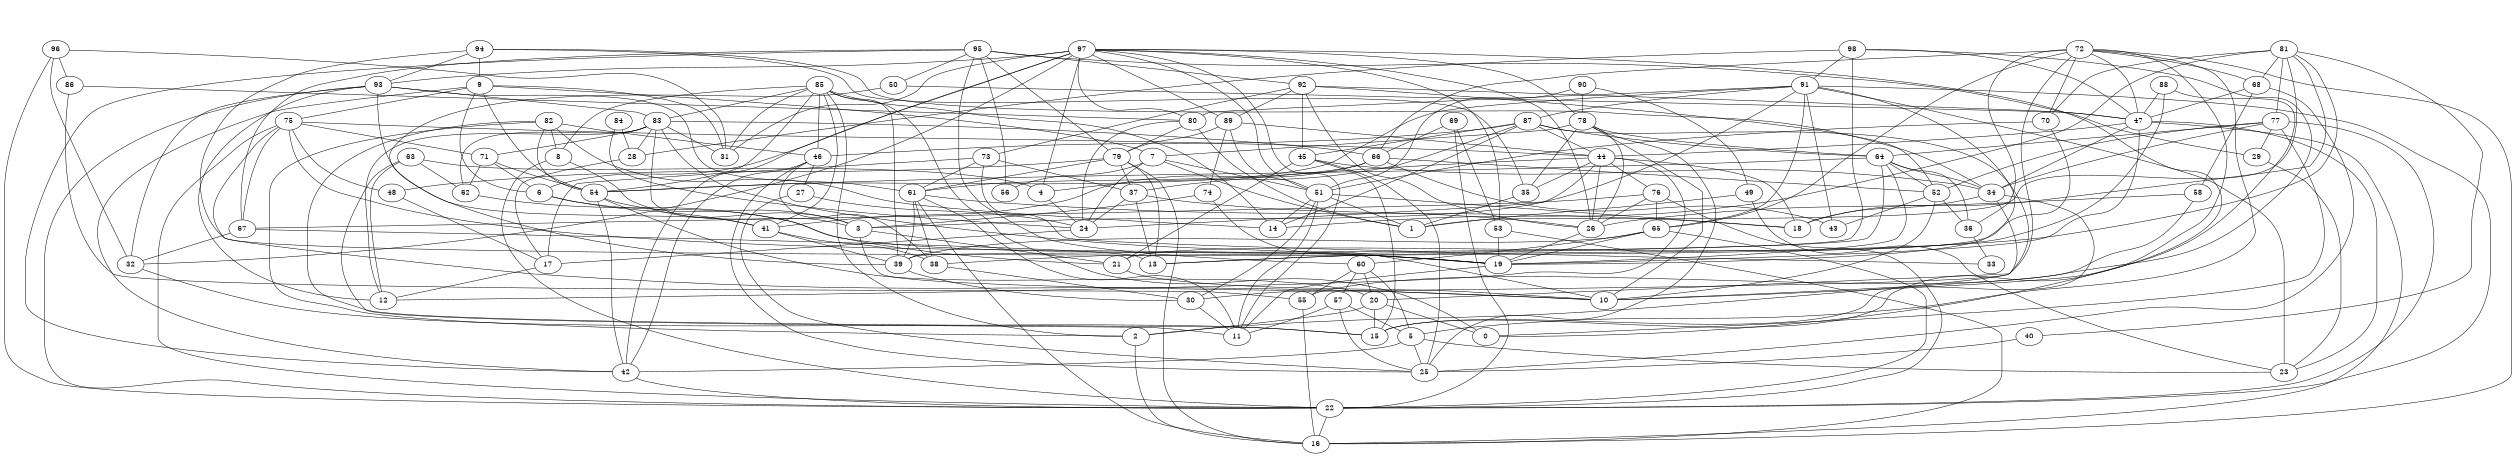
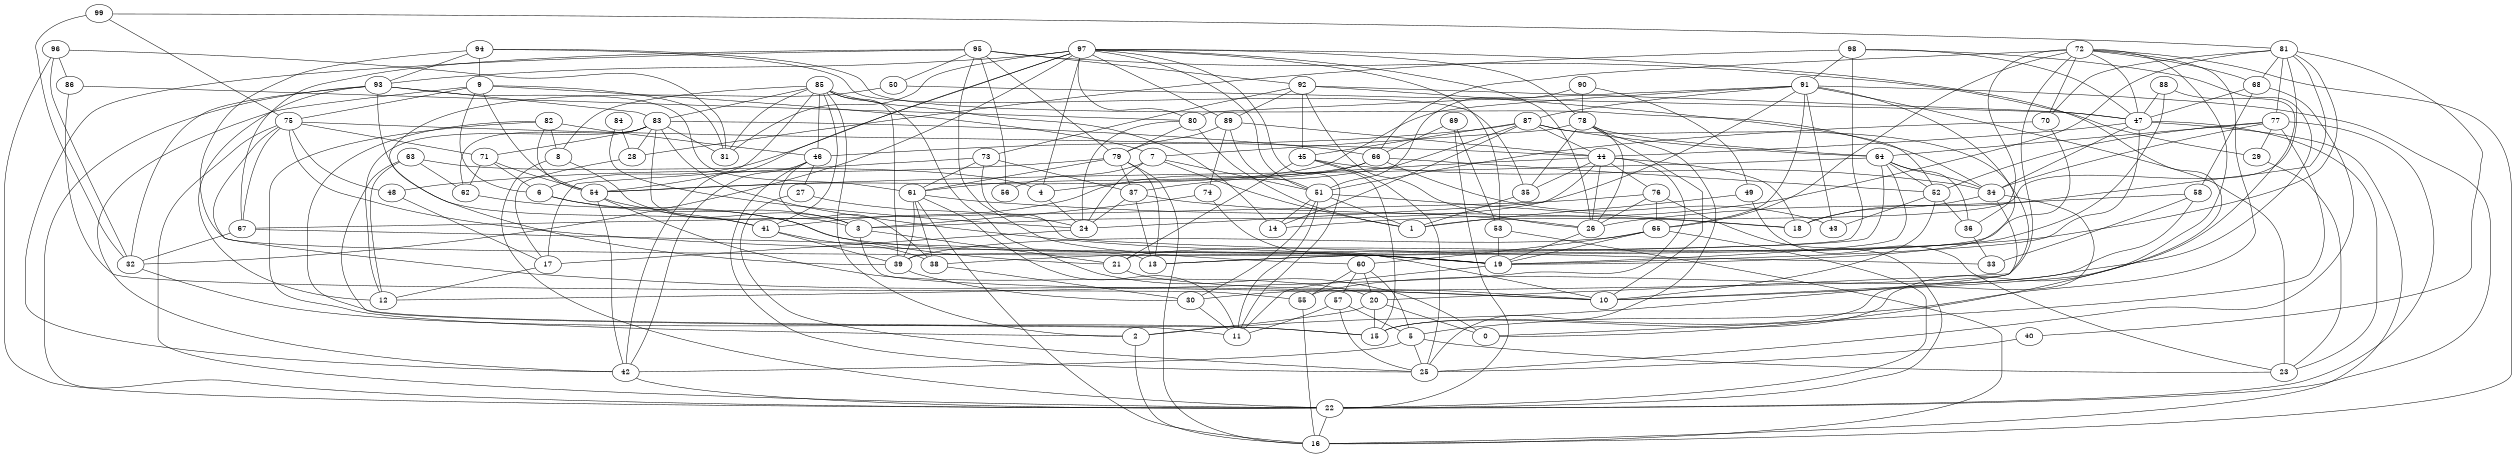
none -> (99, 13)
(901, 203) -> none
none -> (2082, 235)
